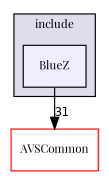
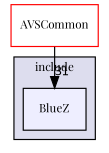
(55, 104) -> (55, 64)
